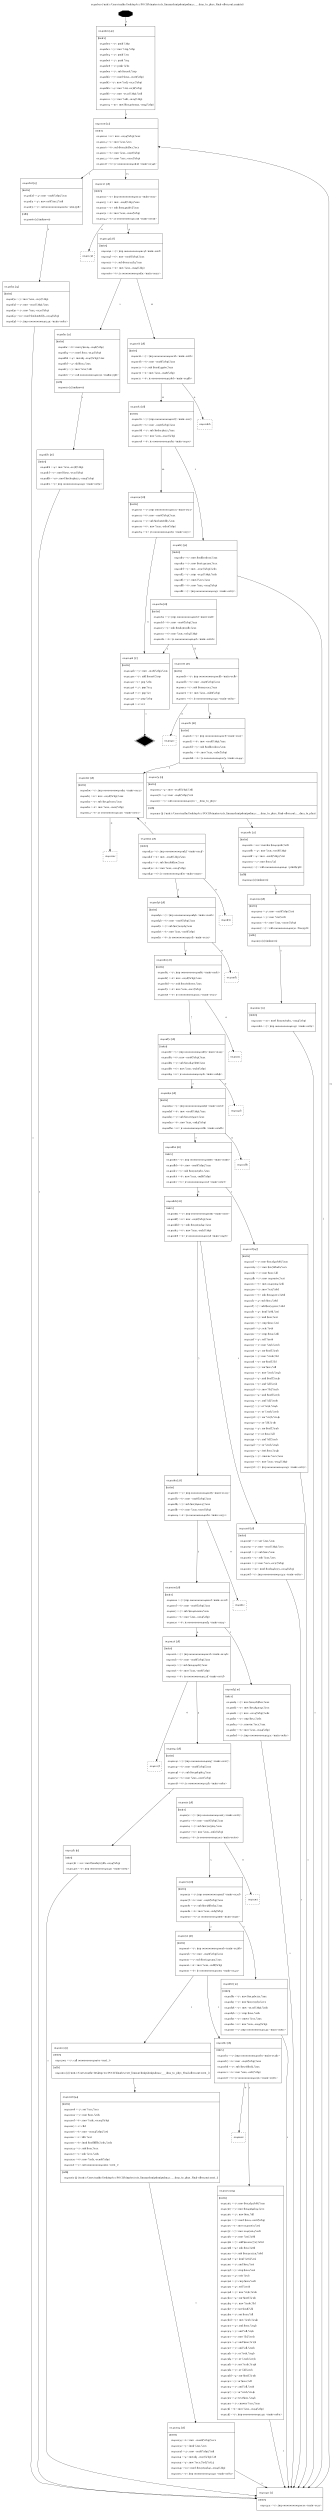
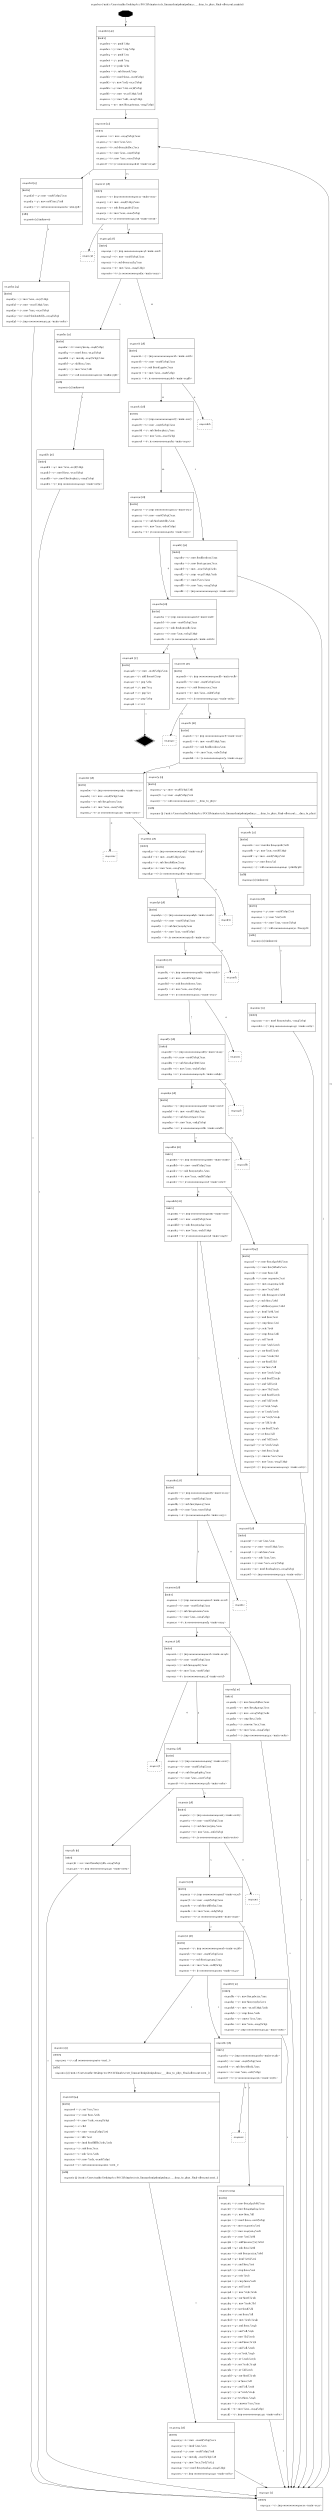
(147, 594) -> (161, 568)
(146, 826) -> (140, 825)
none -> (203, 1792)
